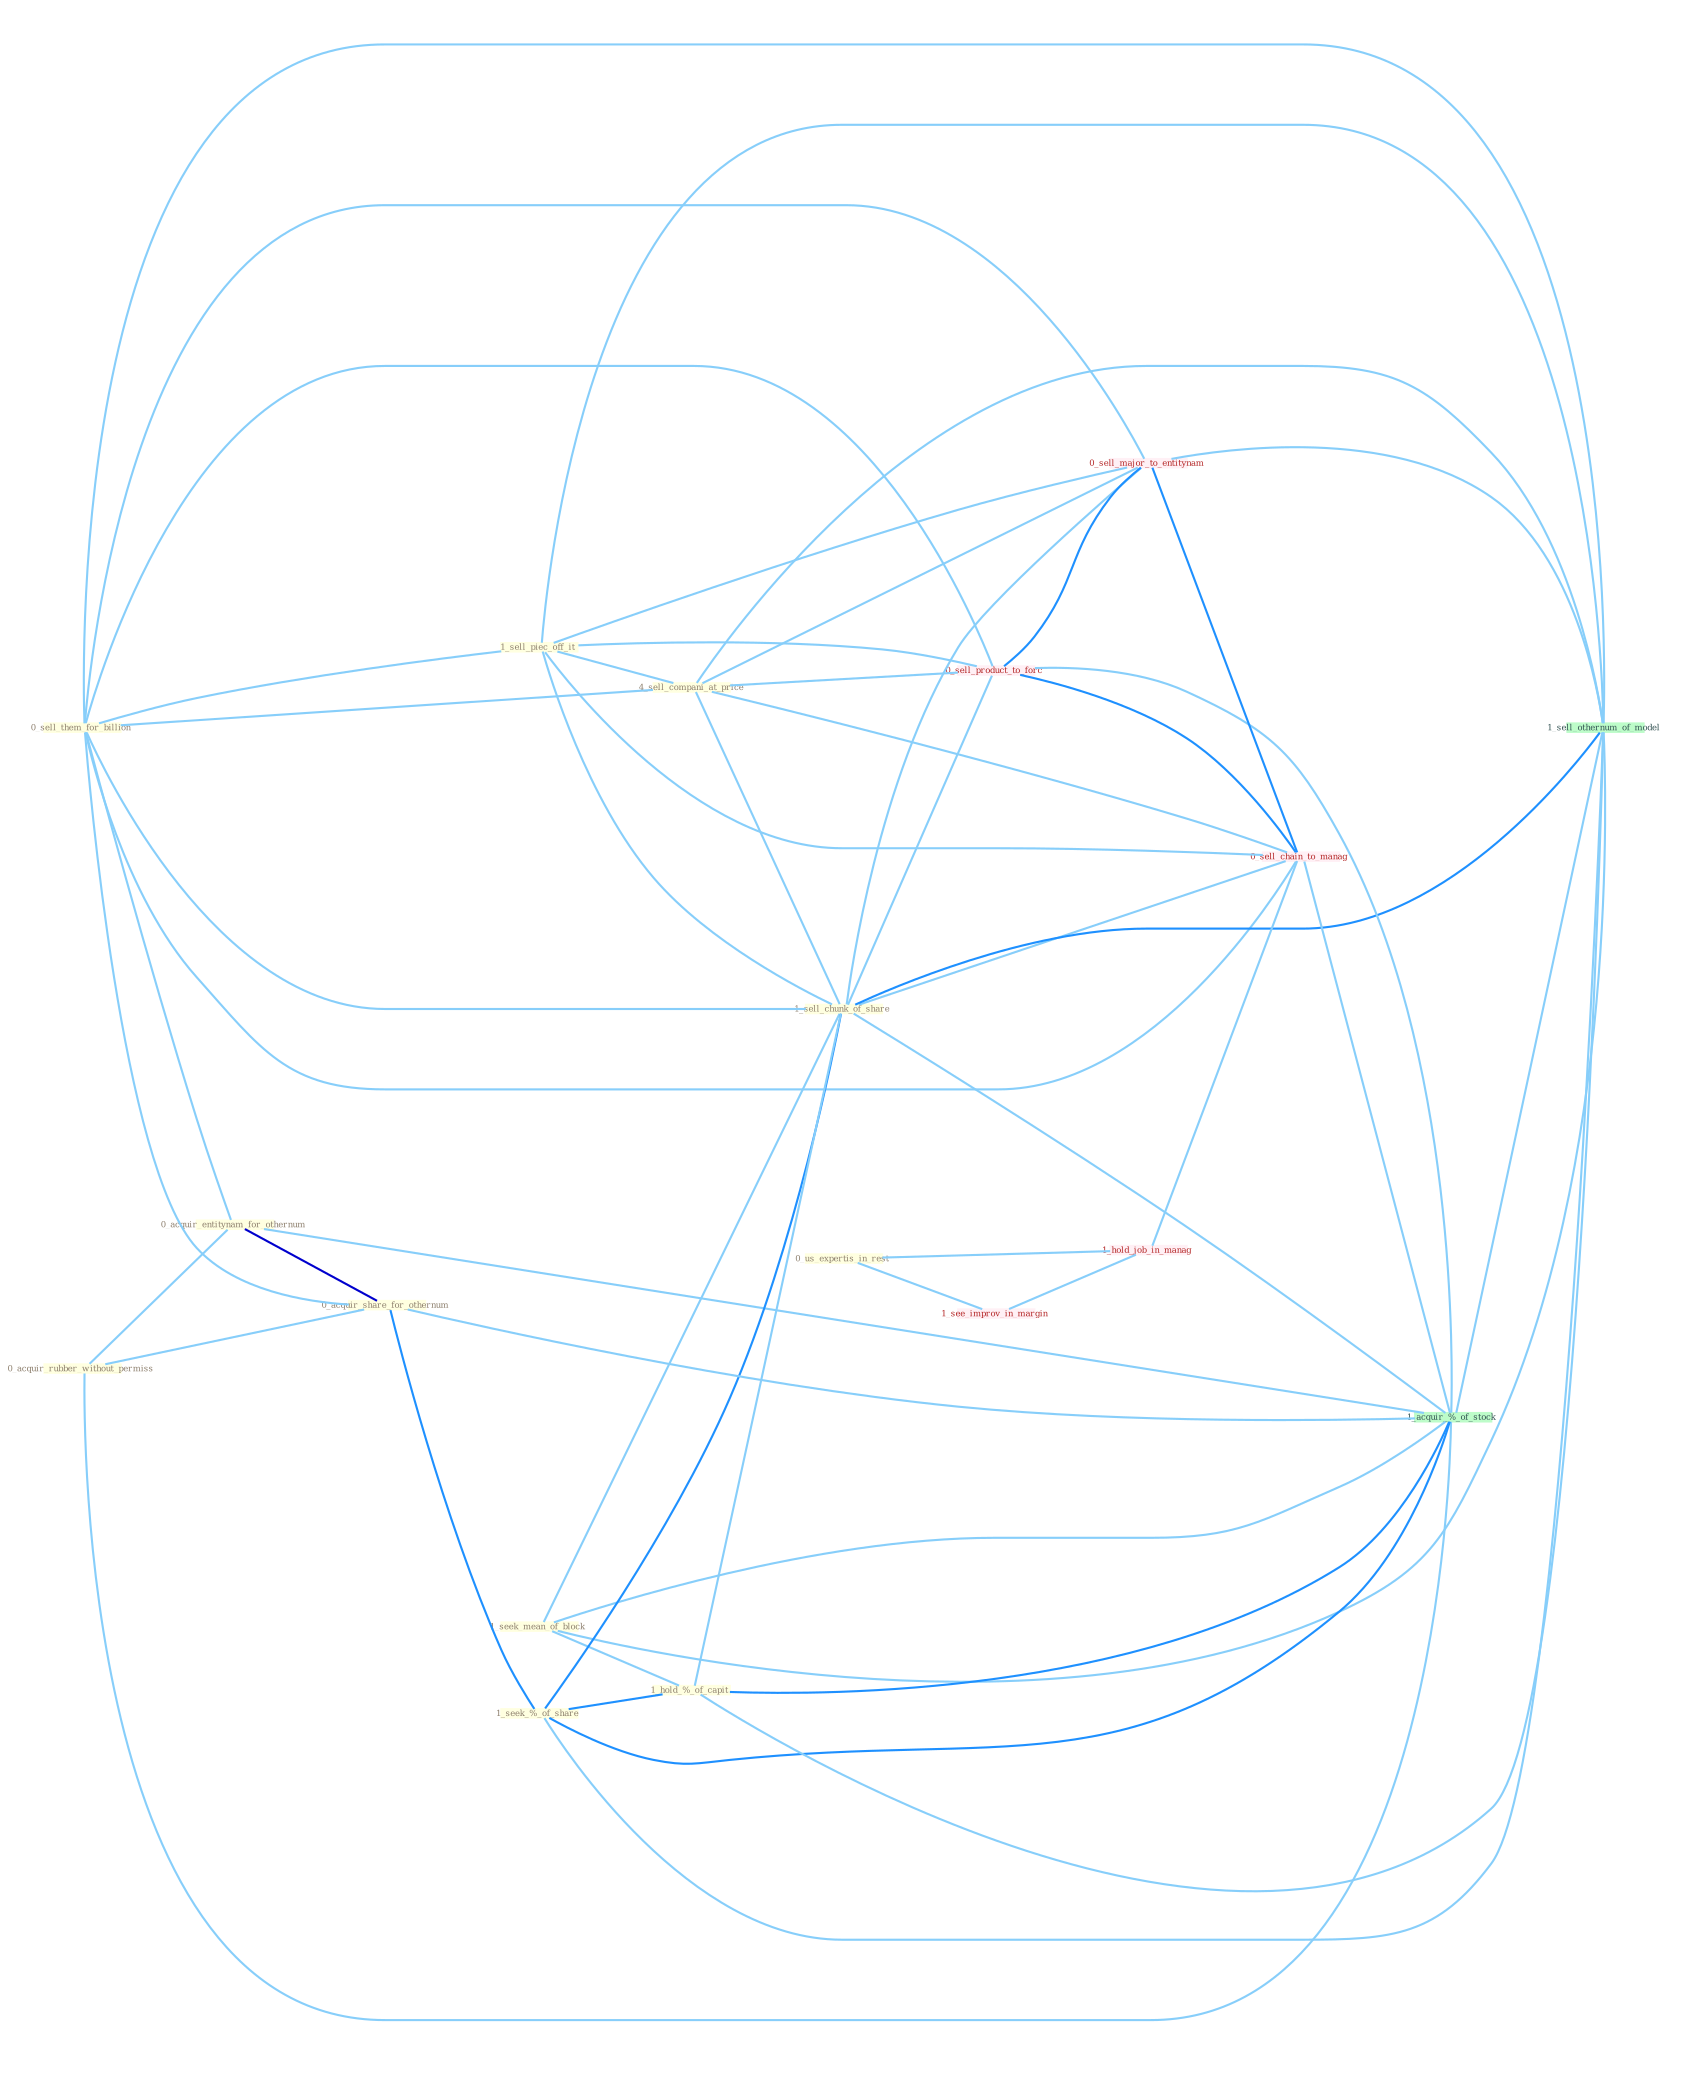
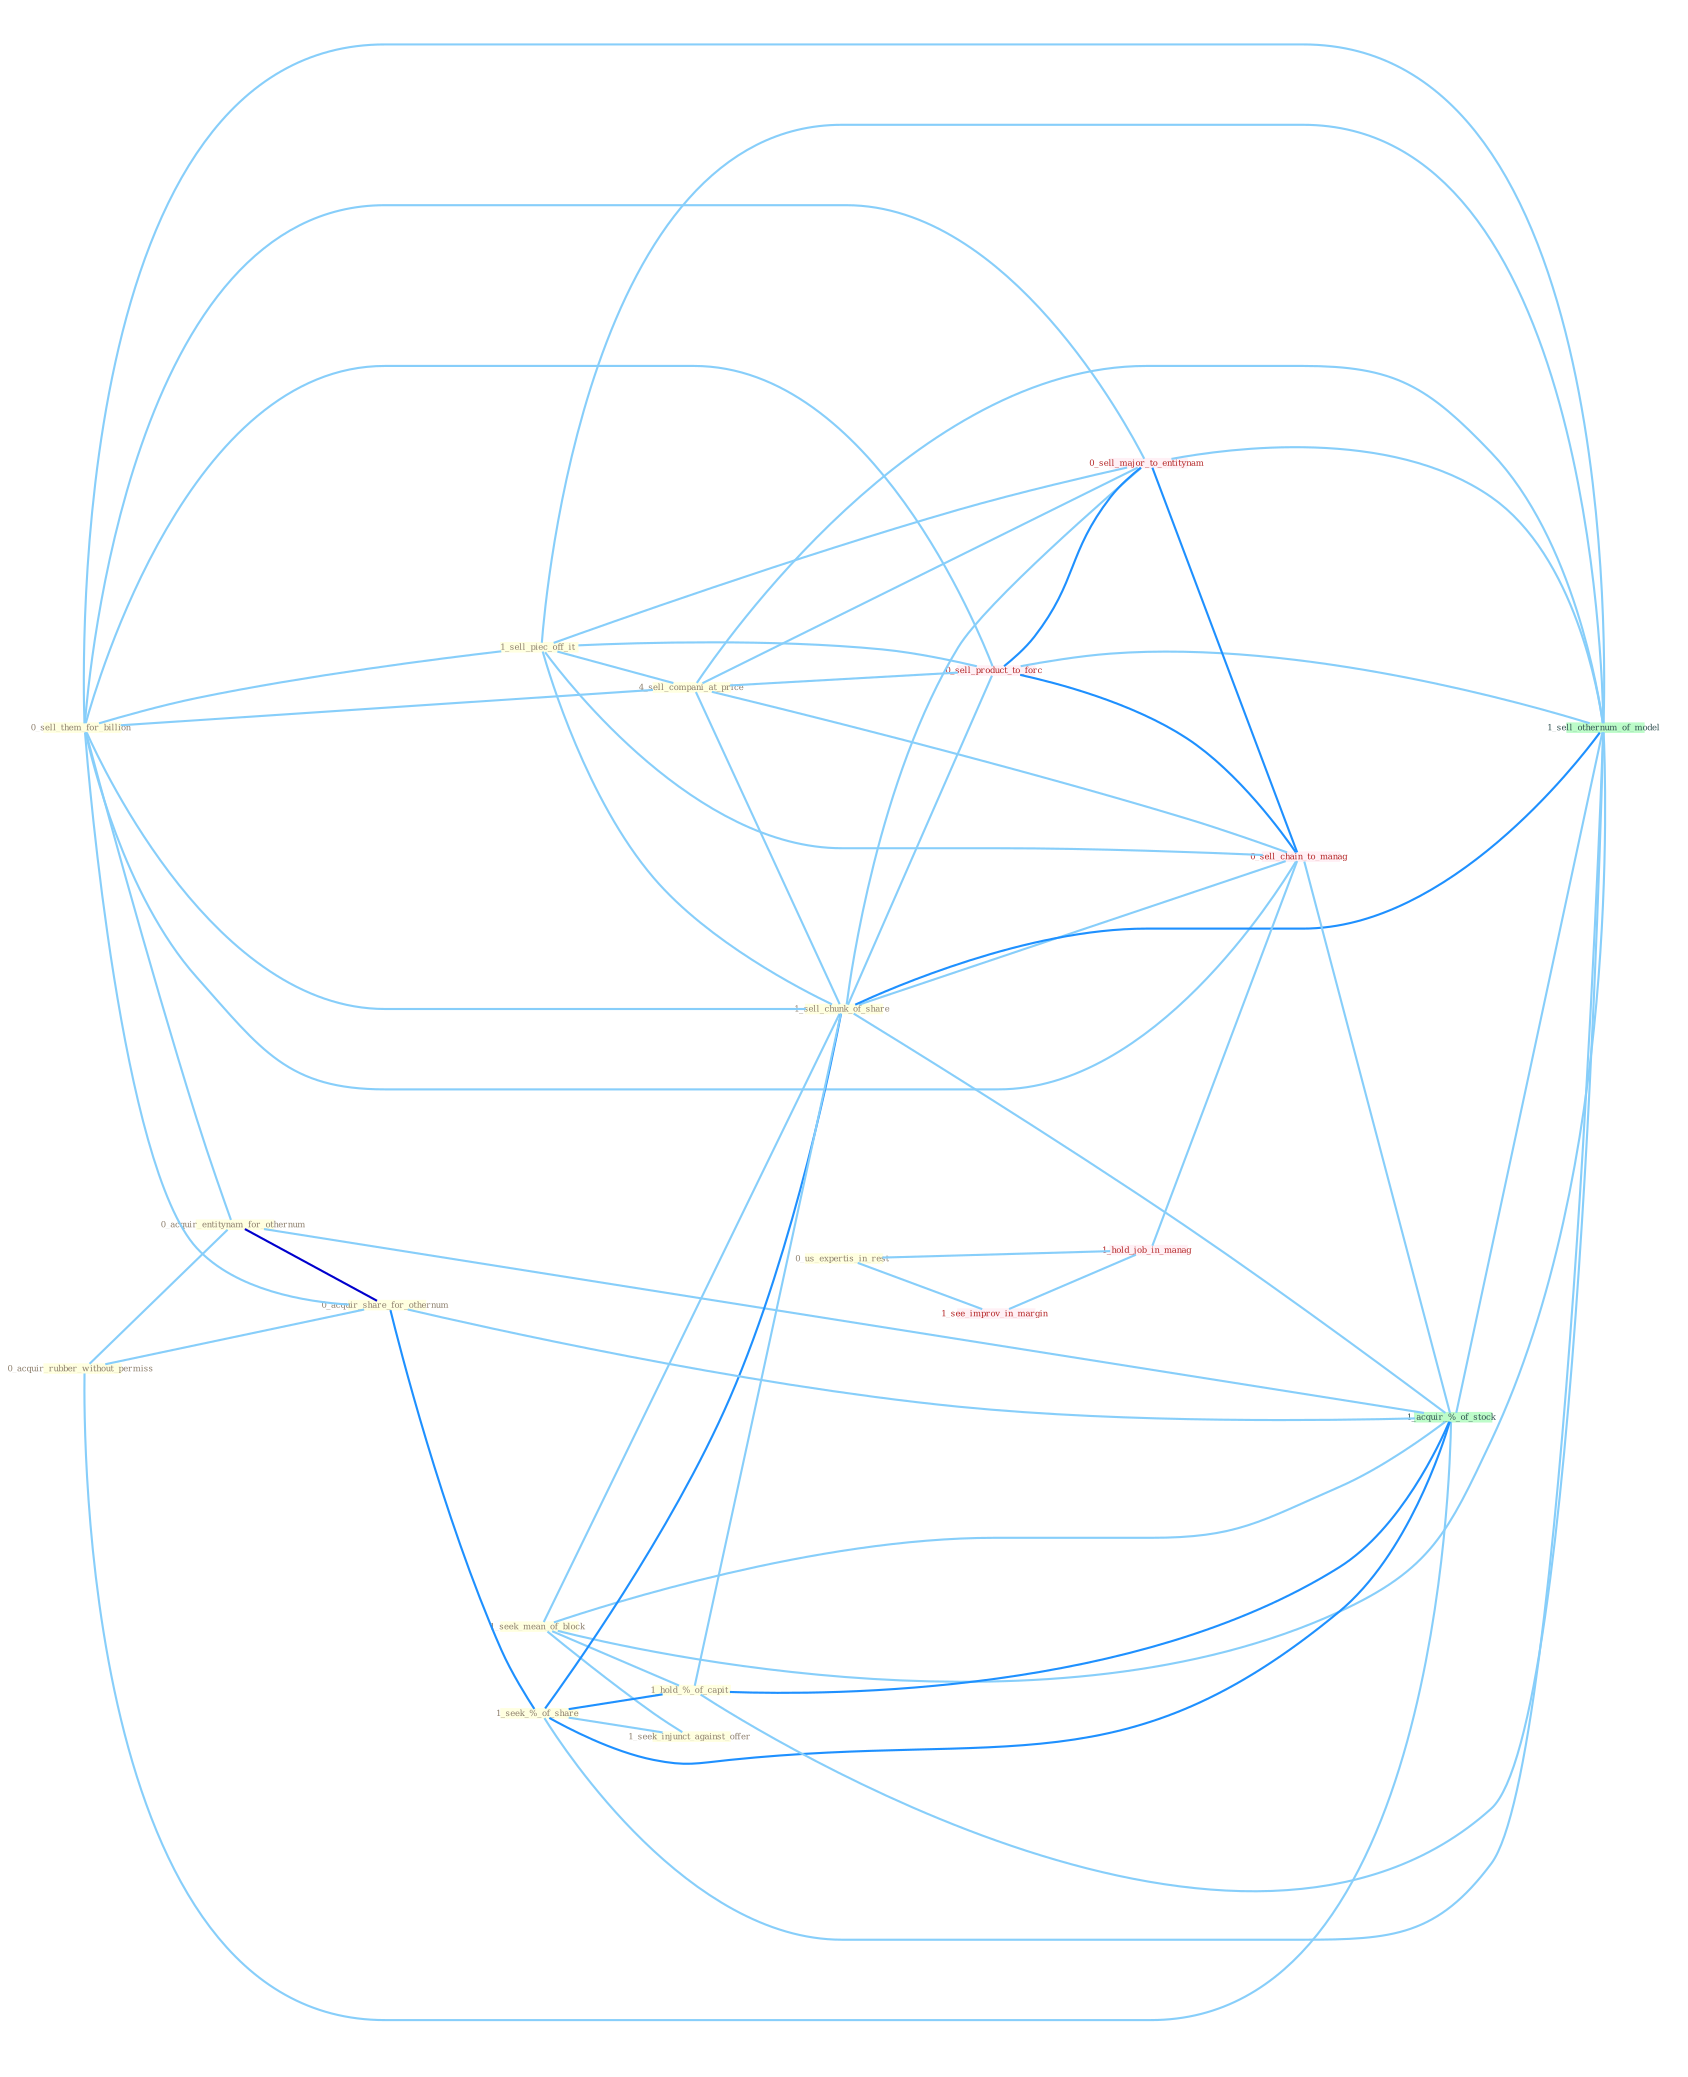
(1384, 938) -> (1308, 662)
none -> (692, 1737)
